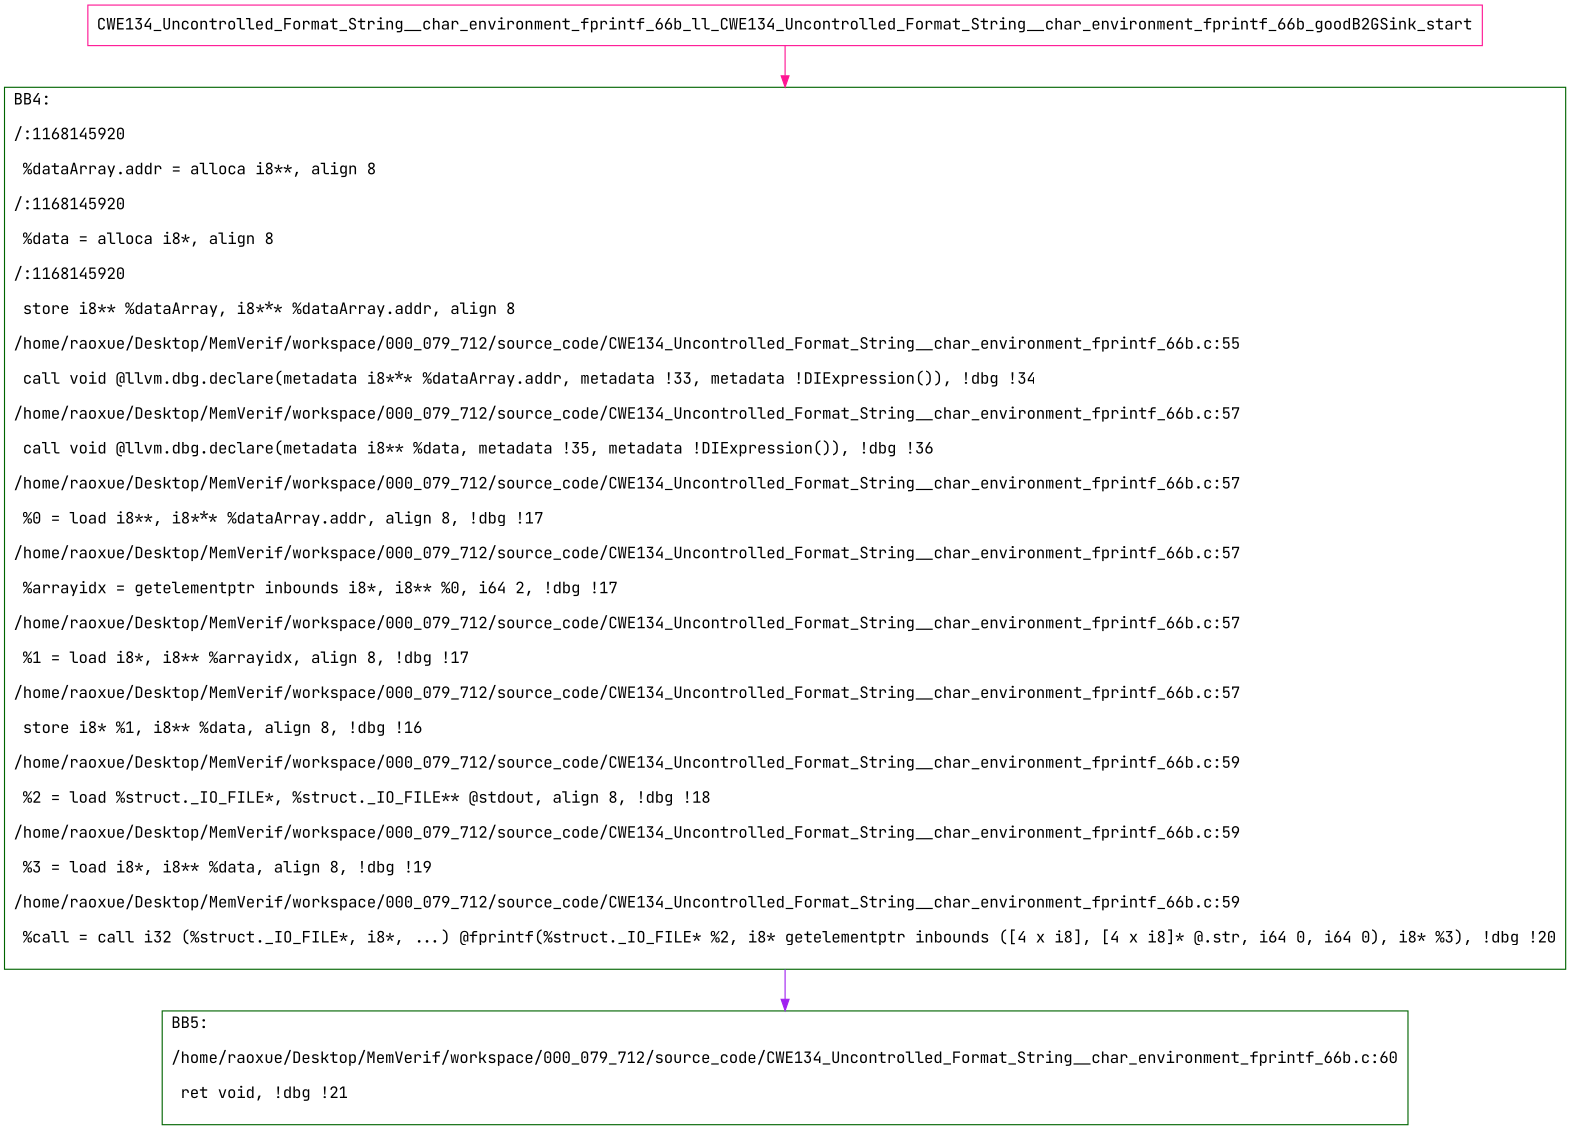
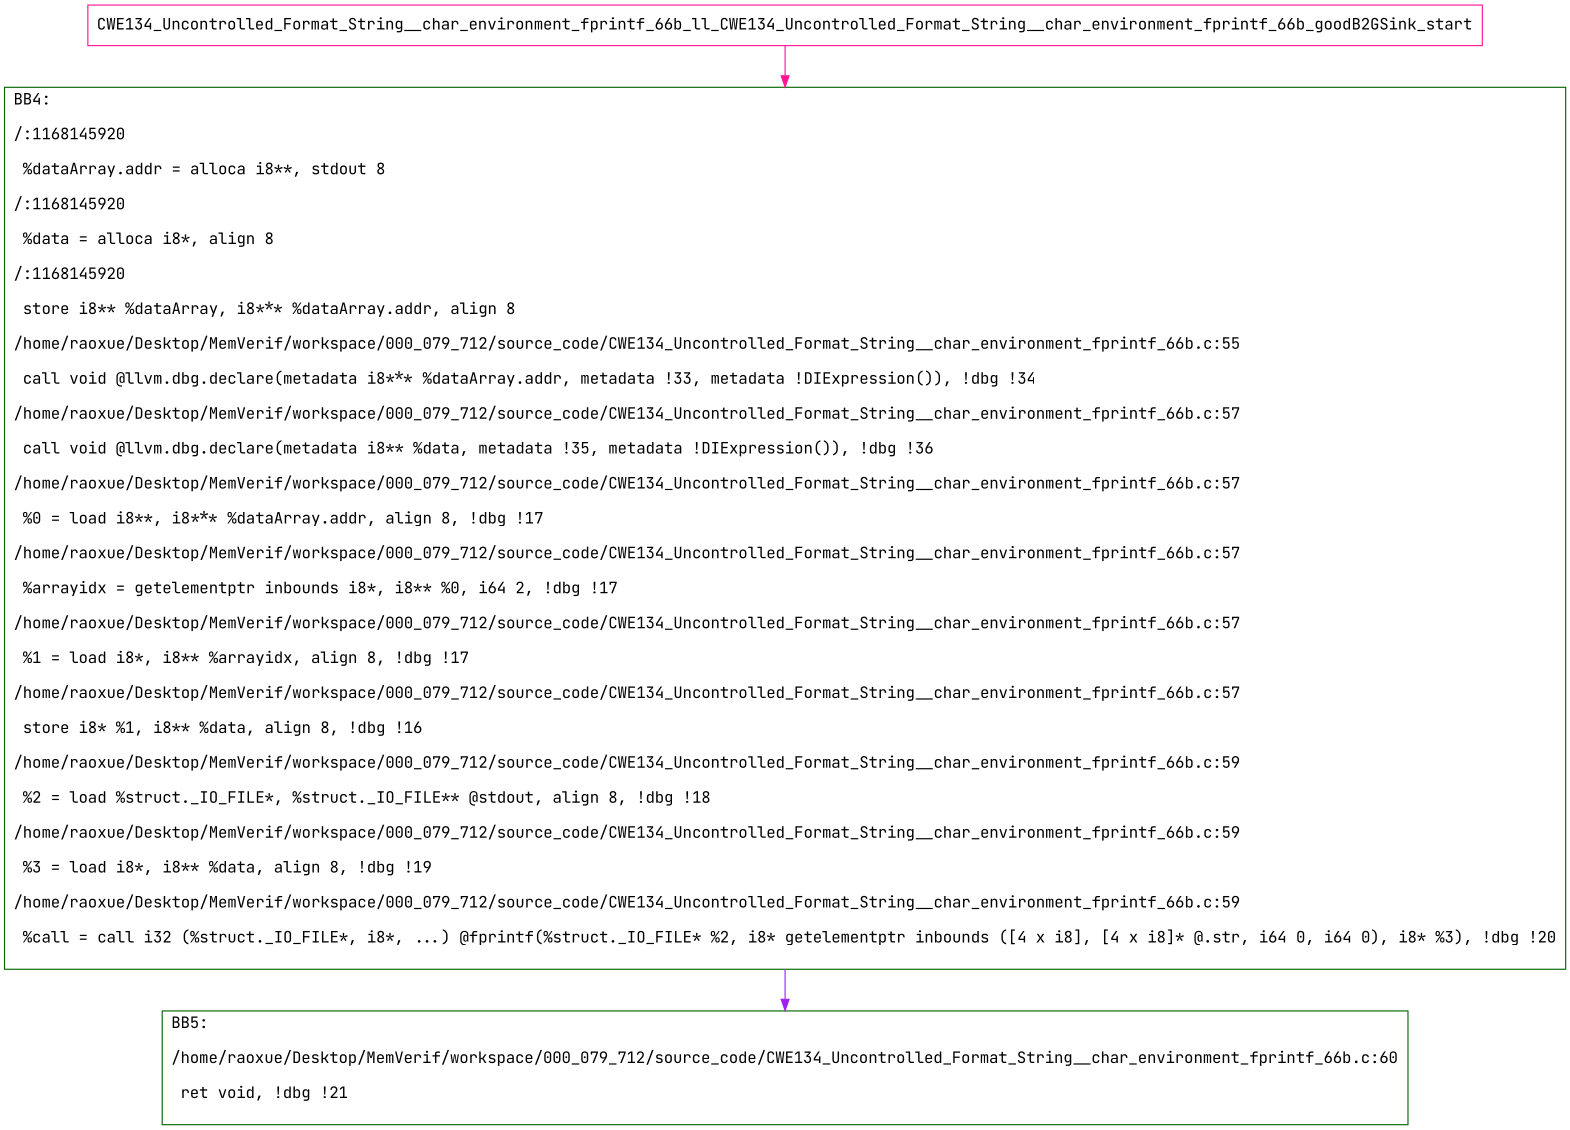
(195, 170) -> (200, 170)
